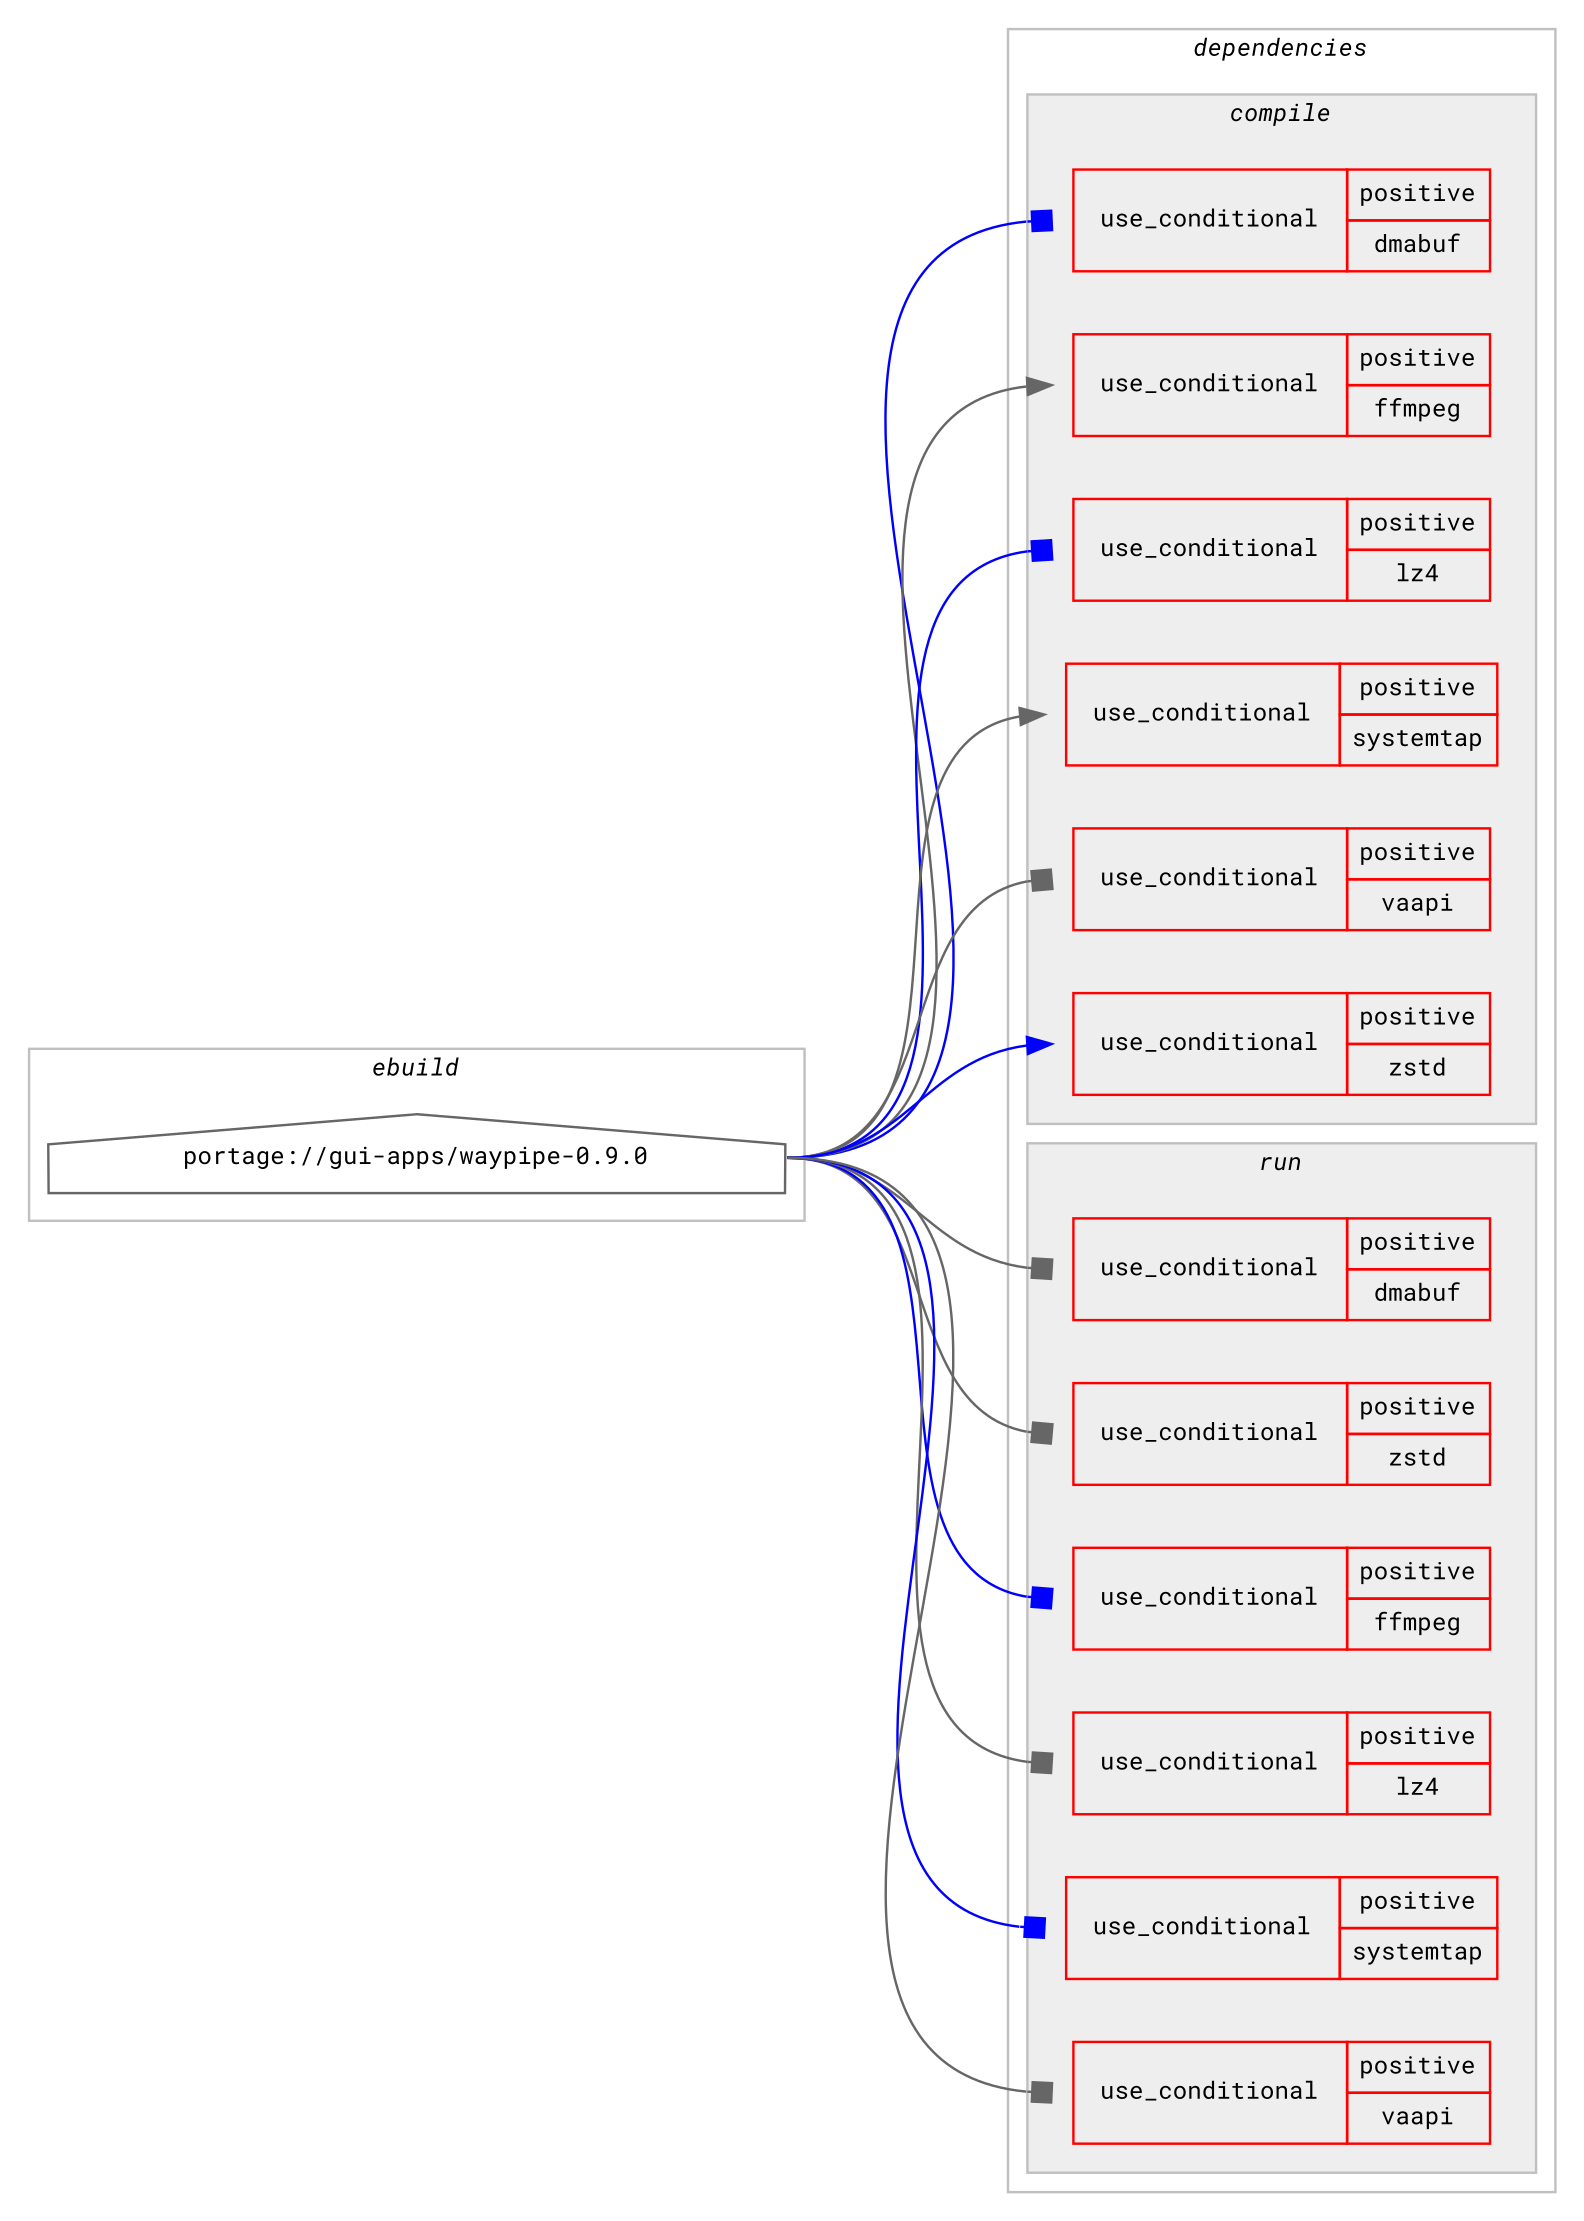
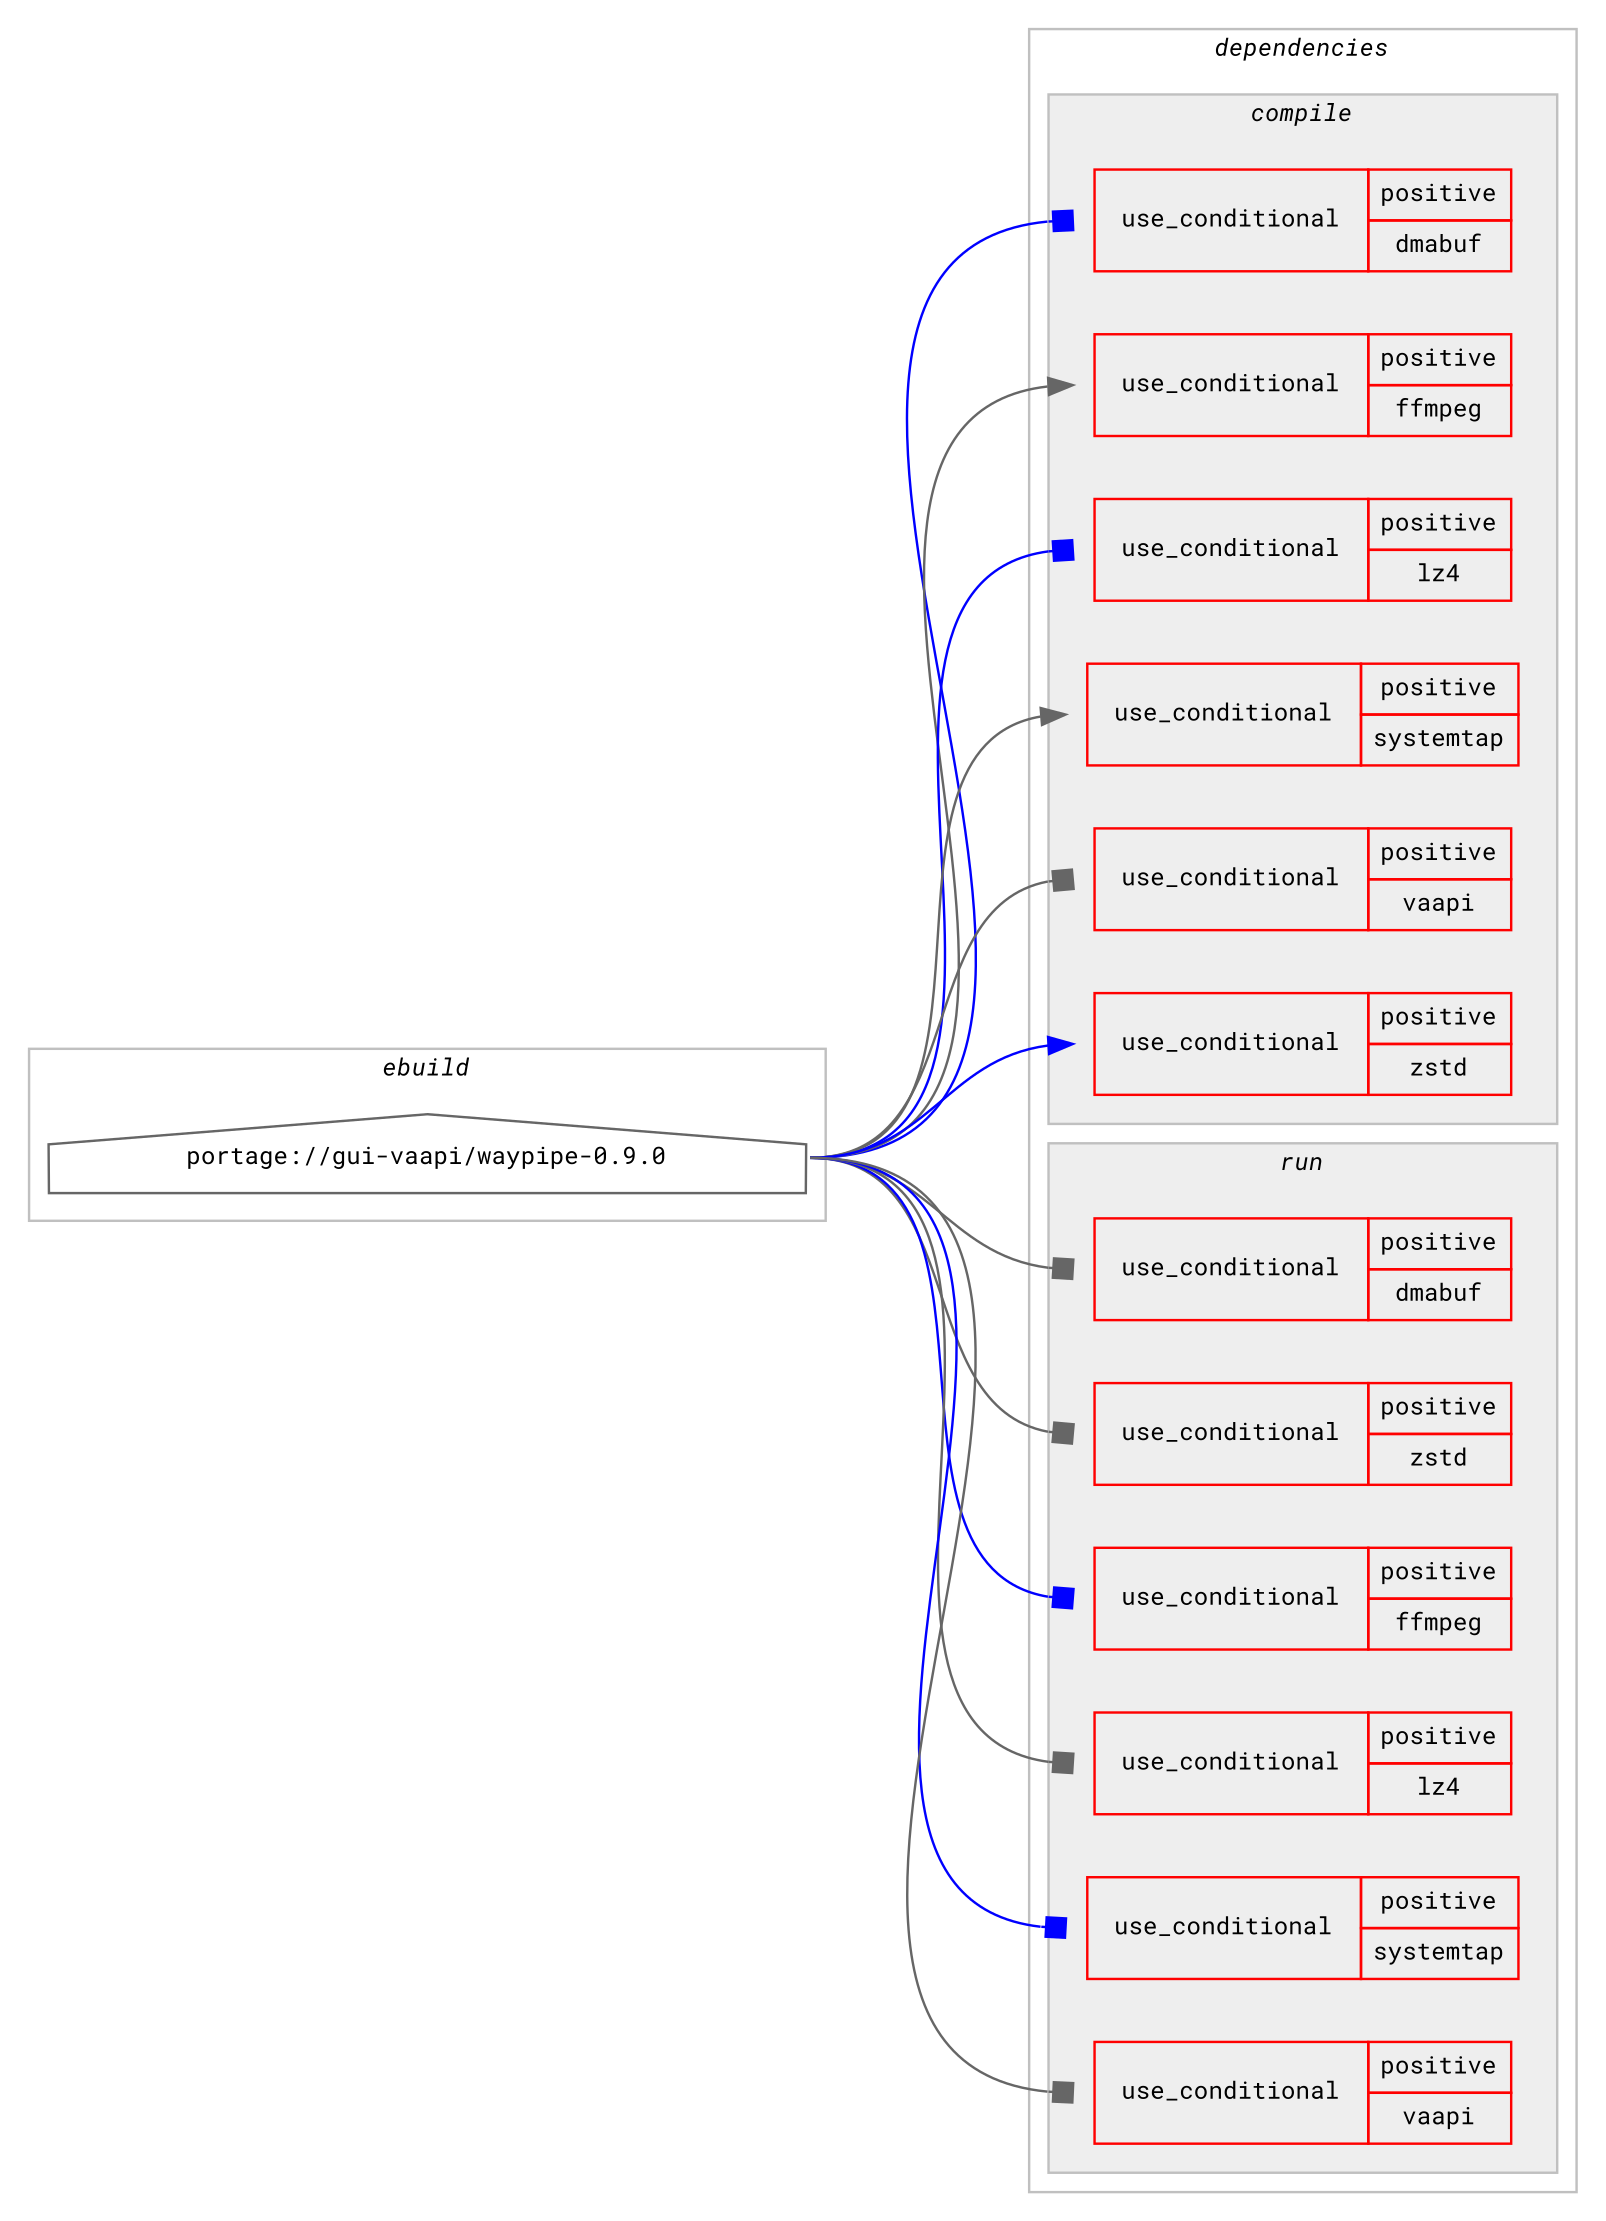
(417, 1158) -> (427, 1158)
